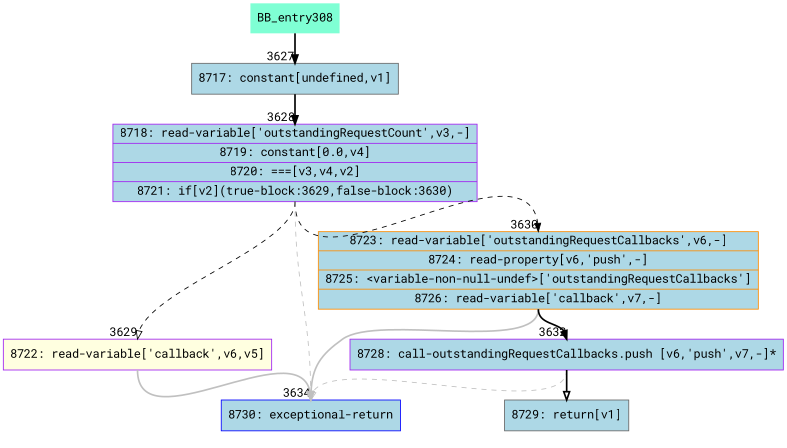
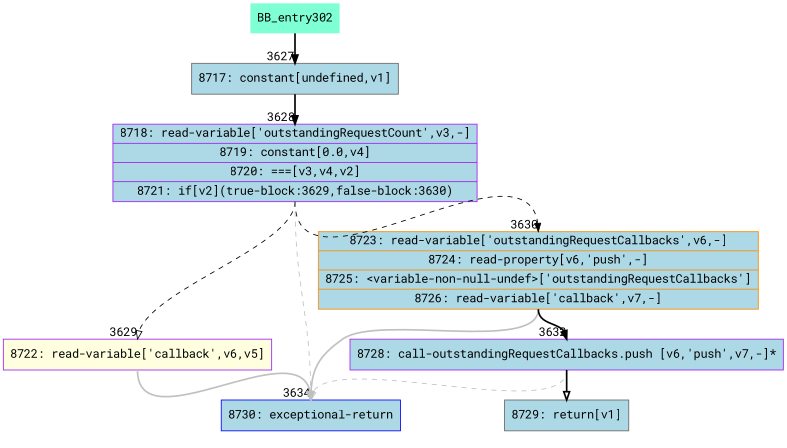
(295, 18) -> (295, 18)
